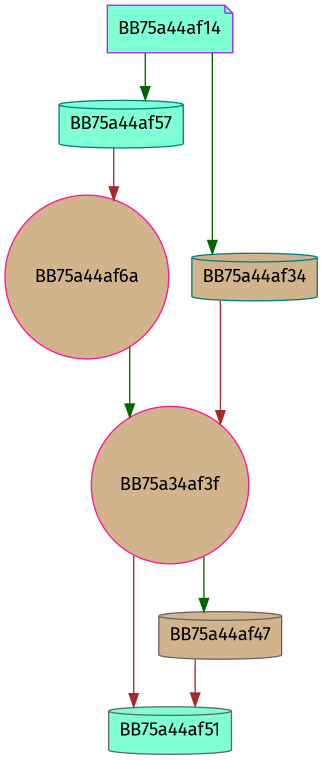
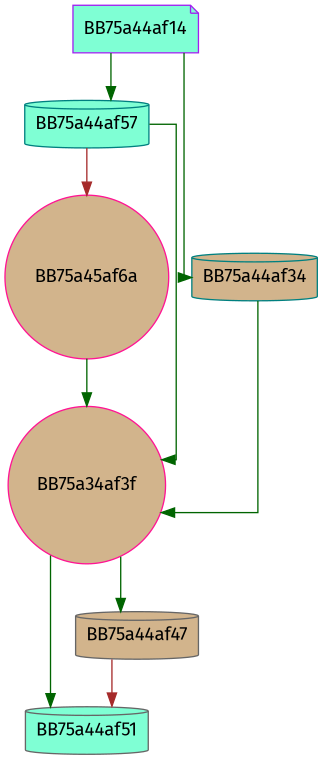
(87, 277) -> (87, 277)
none -> (176, 279)
(220, 356) -> (258, 448)
(134, 625) -> (51, 625)
